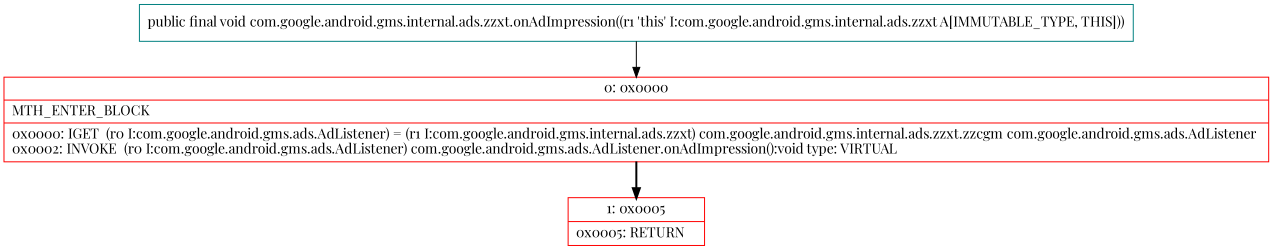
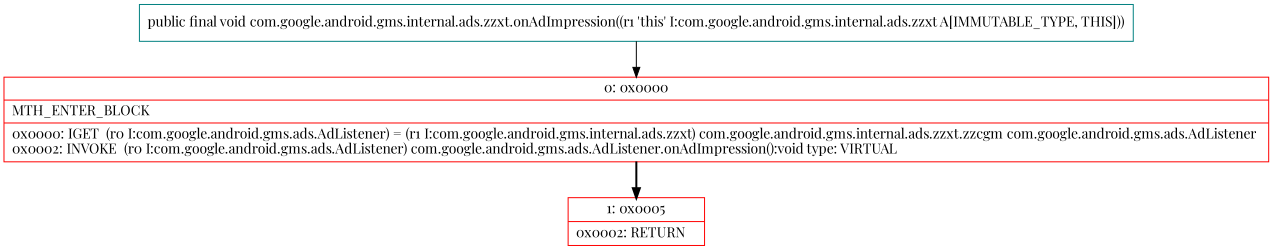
(636, 233) -> (636, 233)
